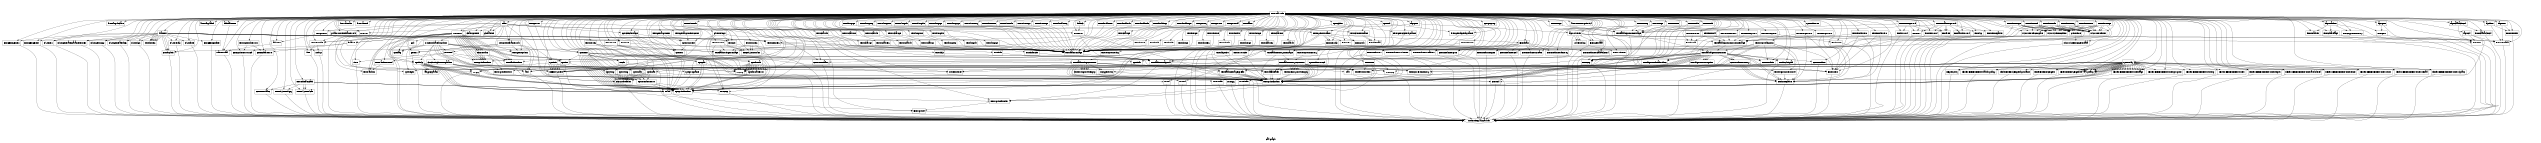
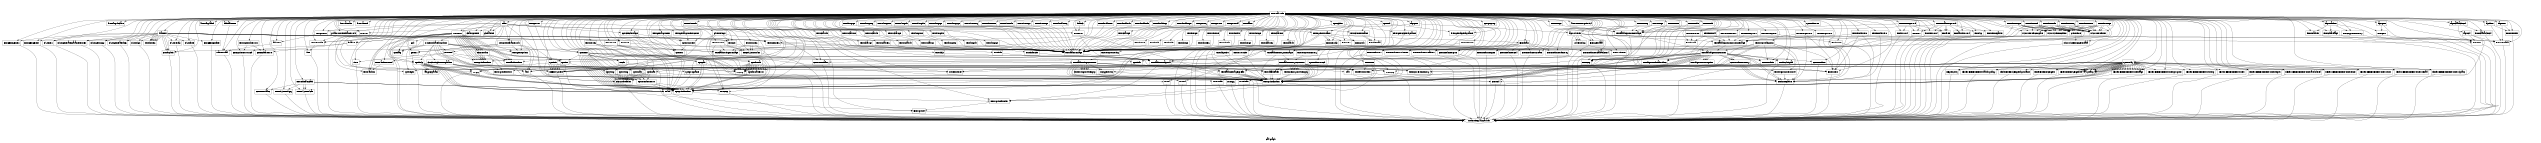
(951, 15) -> (704, 28)
(319, 53) -> none
(1858, 53) -> none
